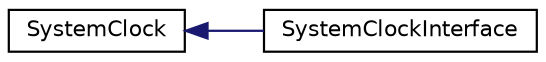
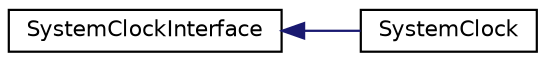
(236, 31) -> (333, 31)
